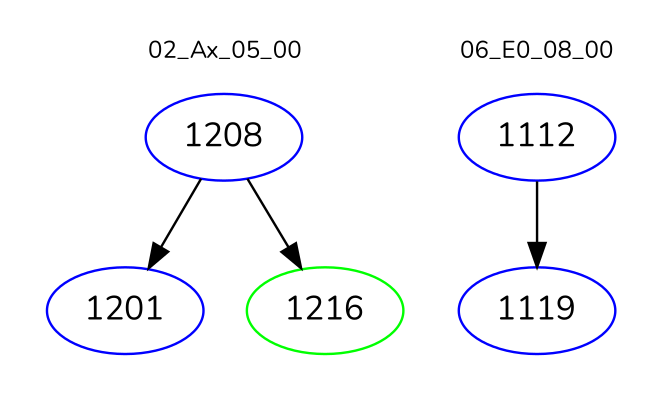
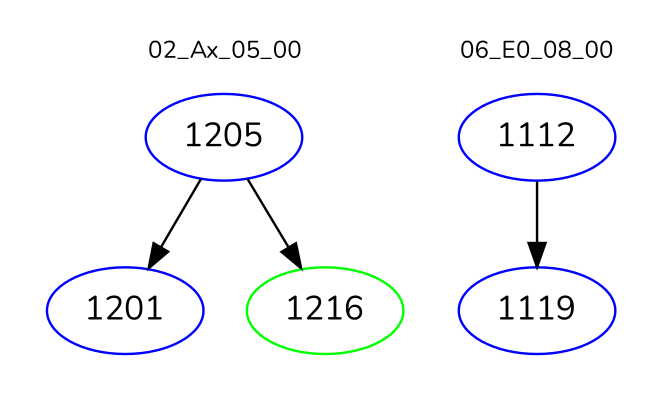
(224, 137) -> (224, 137)
